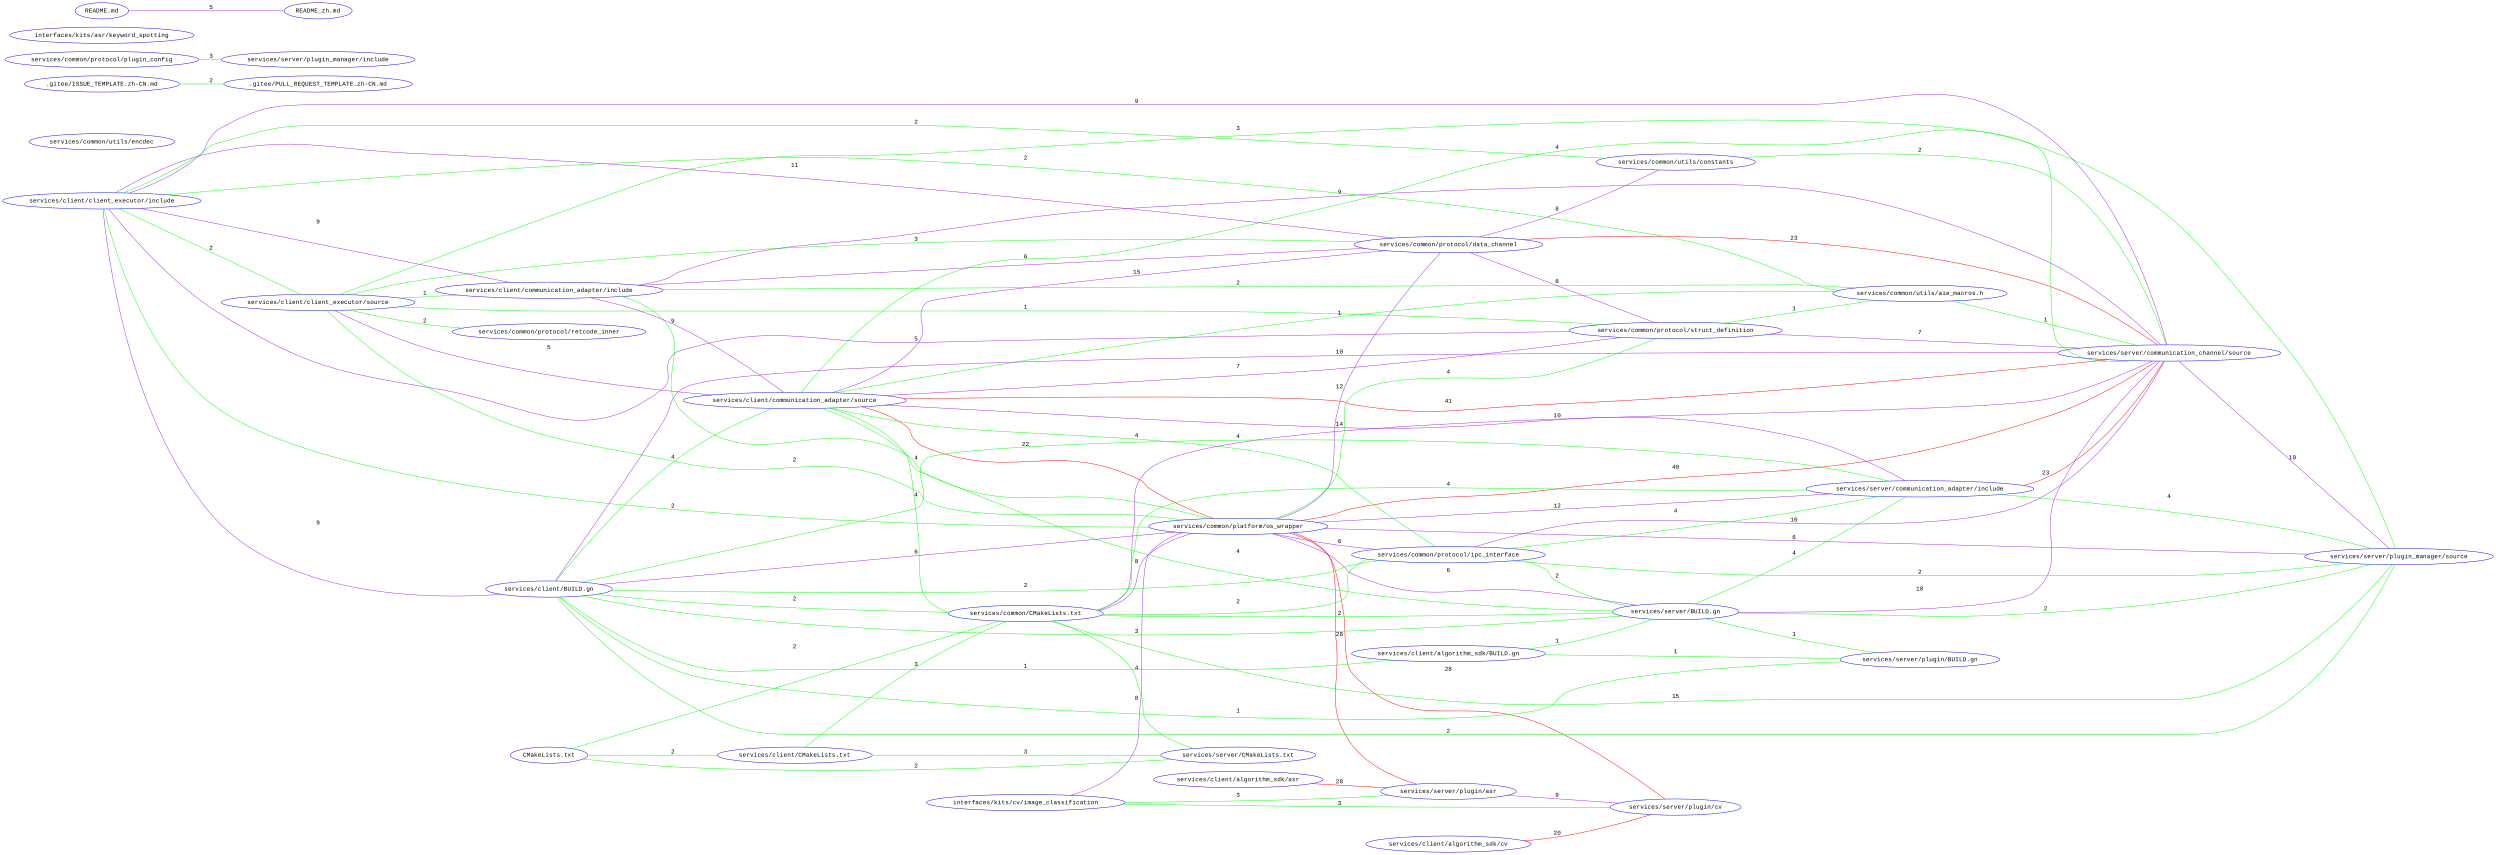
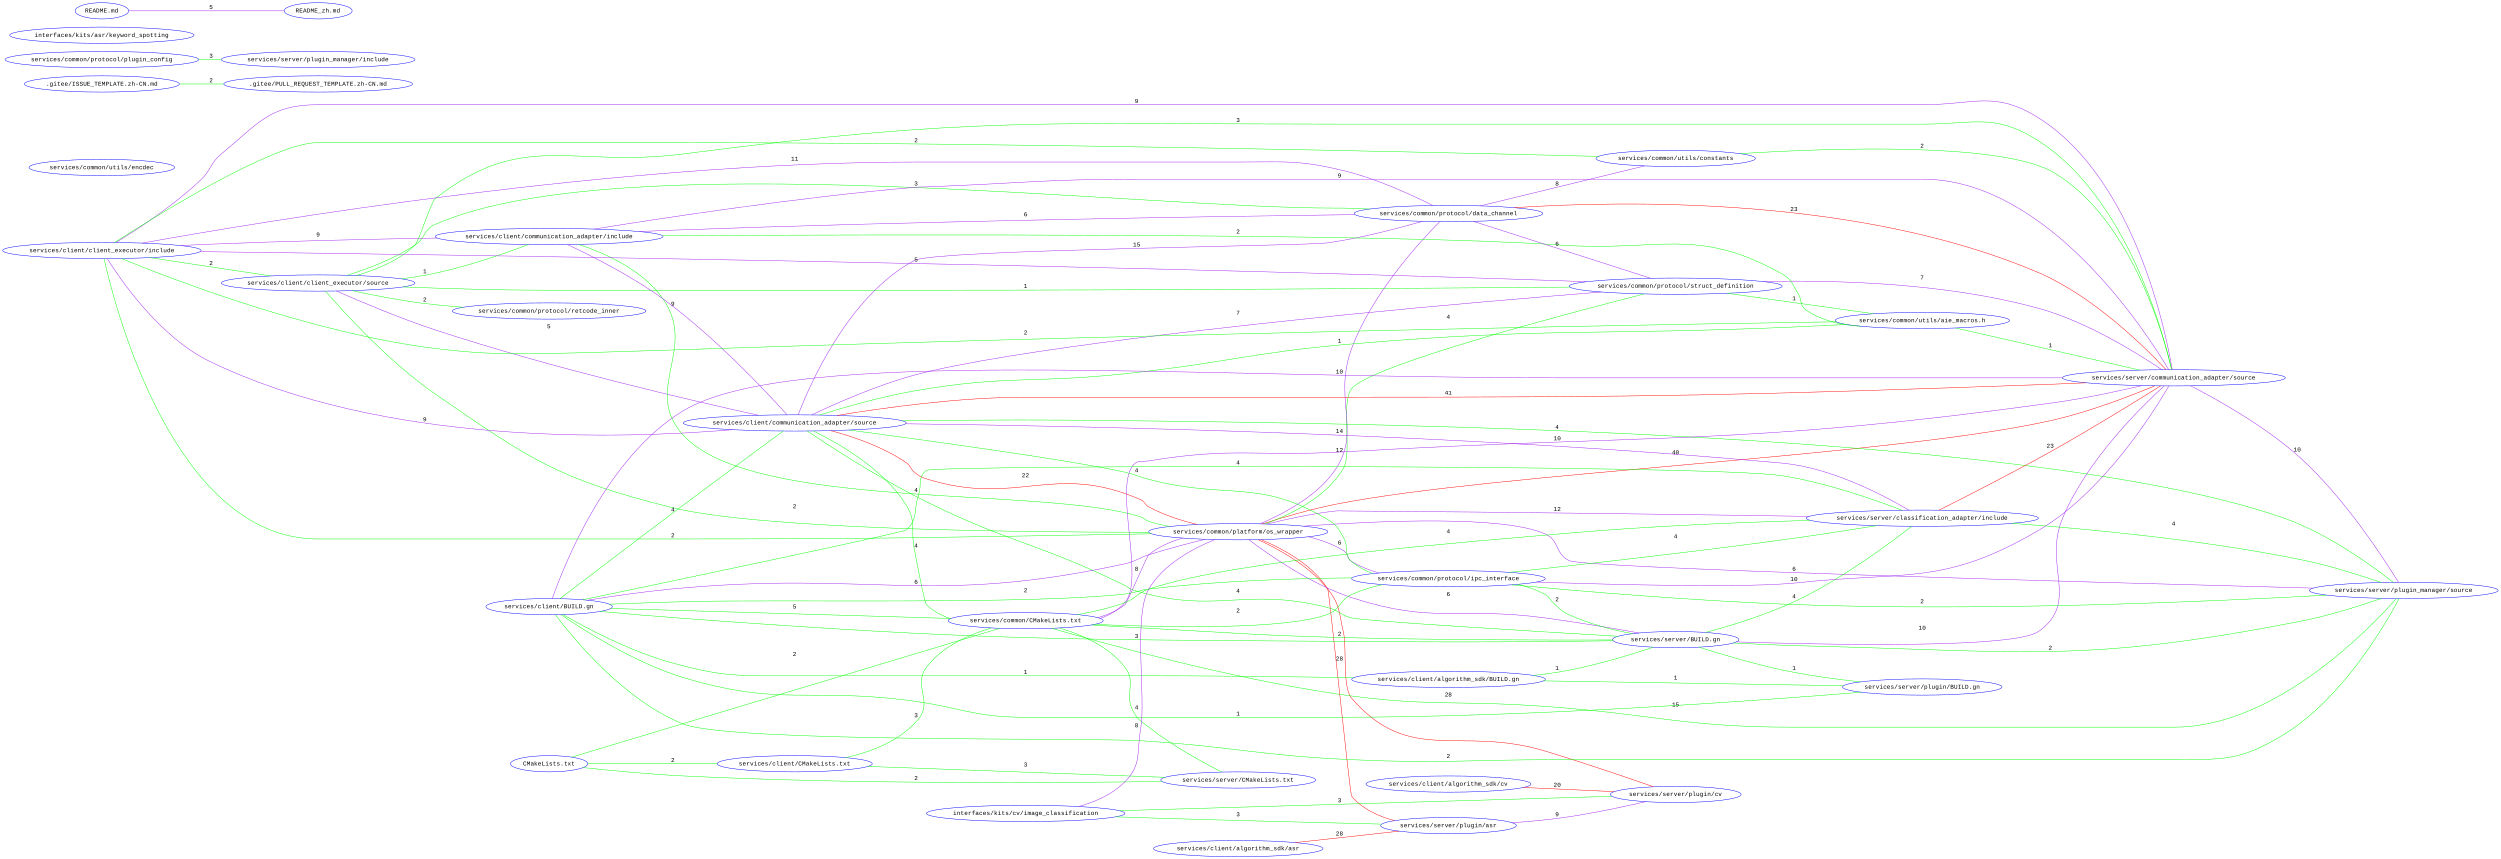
(2169, 353) -> (2174, 378)
(1920, 489) -> (1922, 518)
(206, 507) -> (394, 417)
(795, 599) -> (795, 607)
